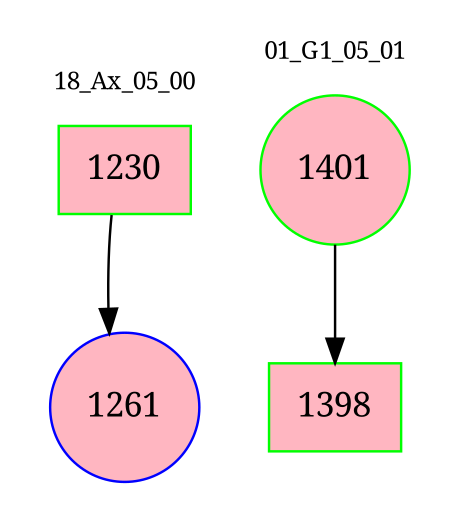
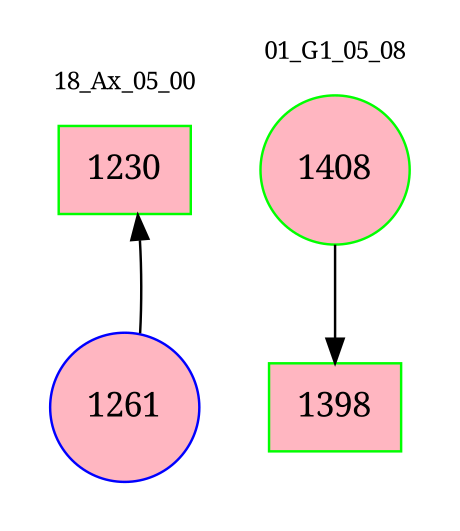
(335, 53) -> (335, 53)
(335, 170) -> (335, 170)
(109, 261) -> (141, 287)
